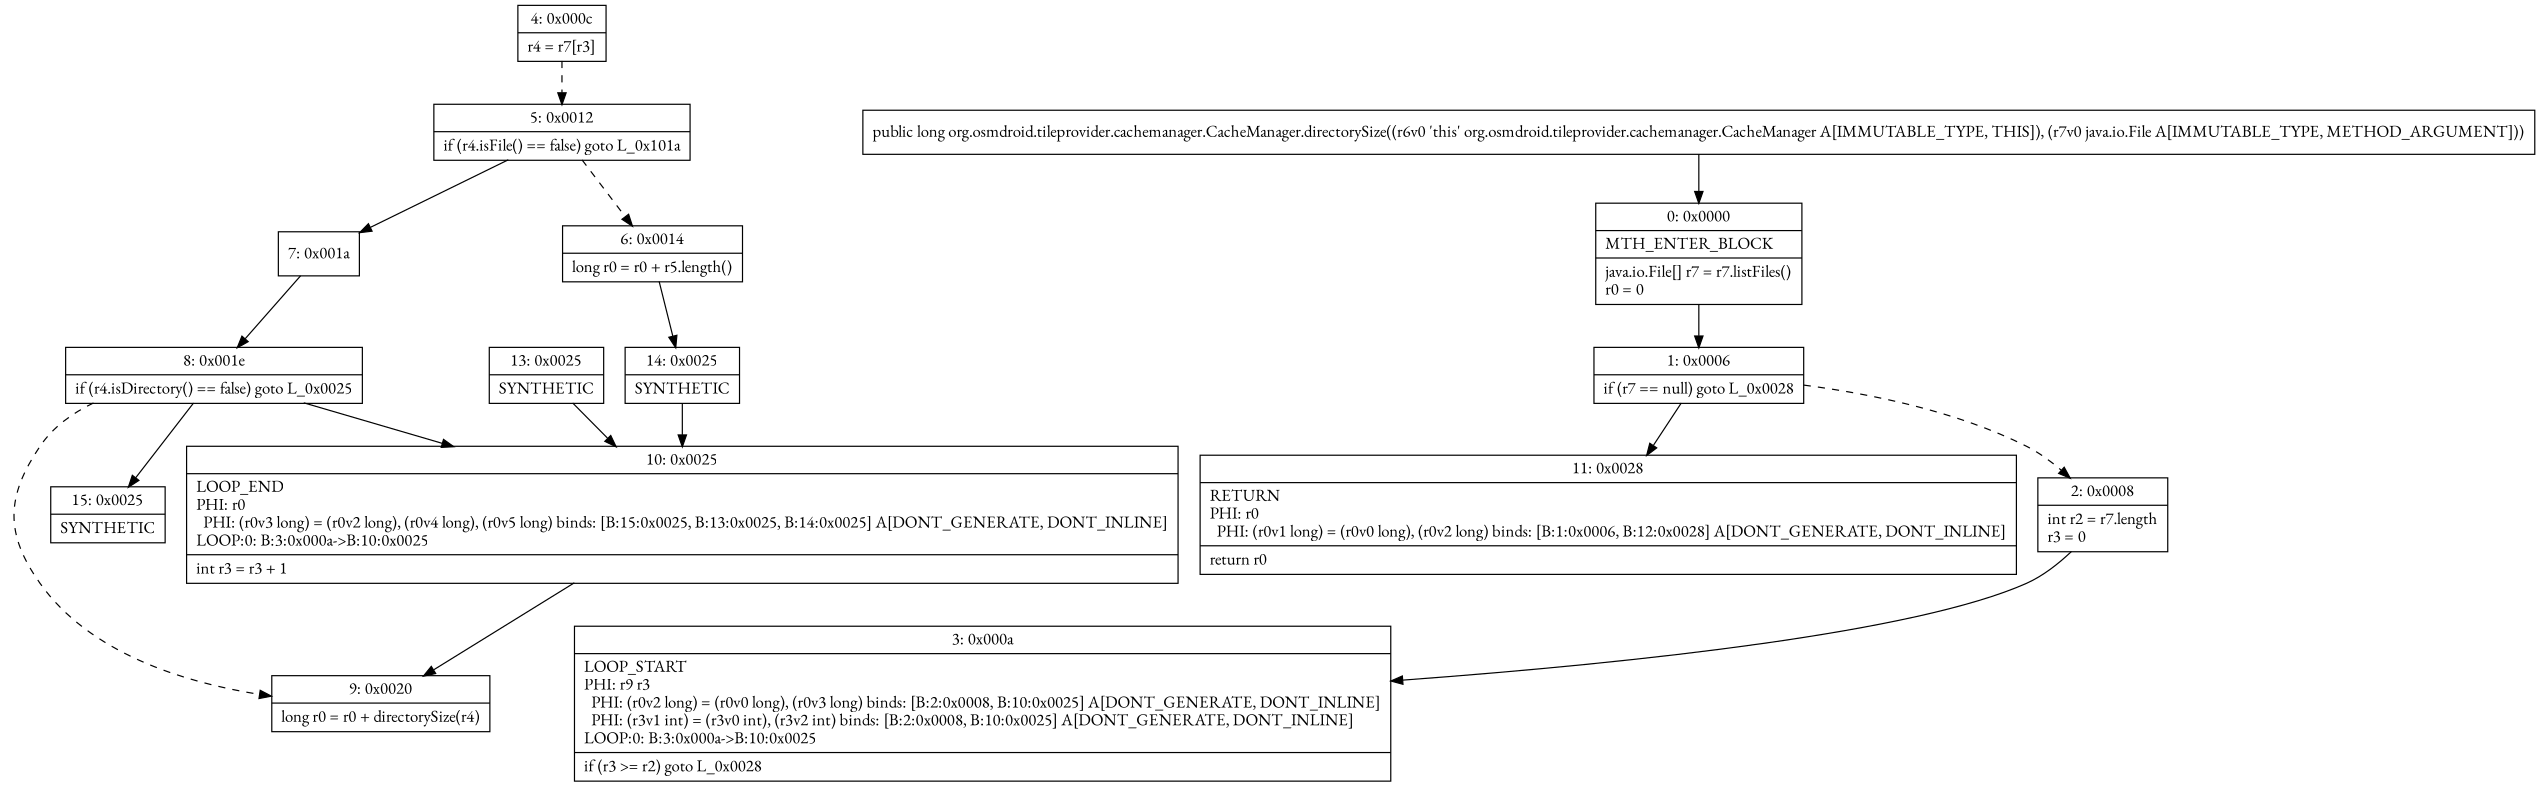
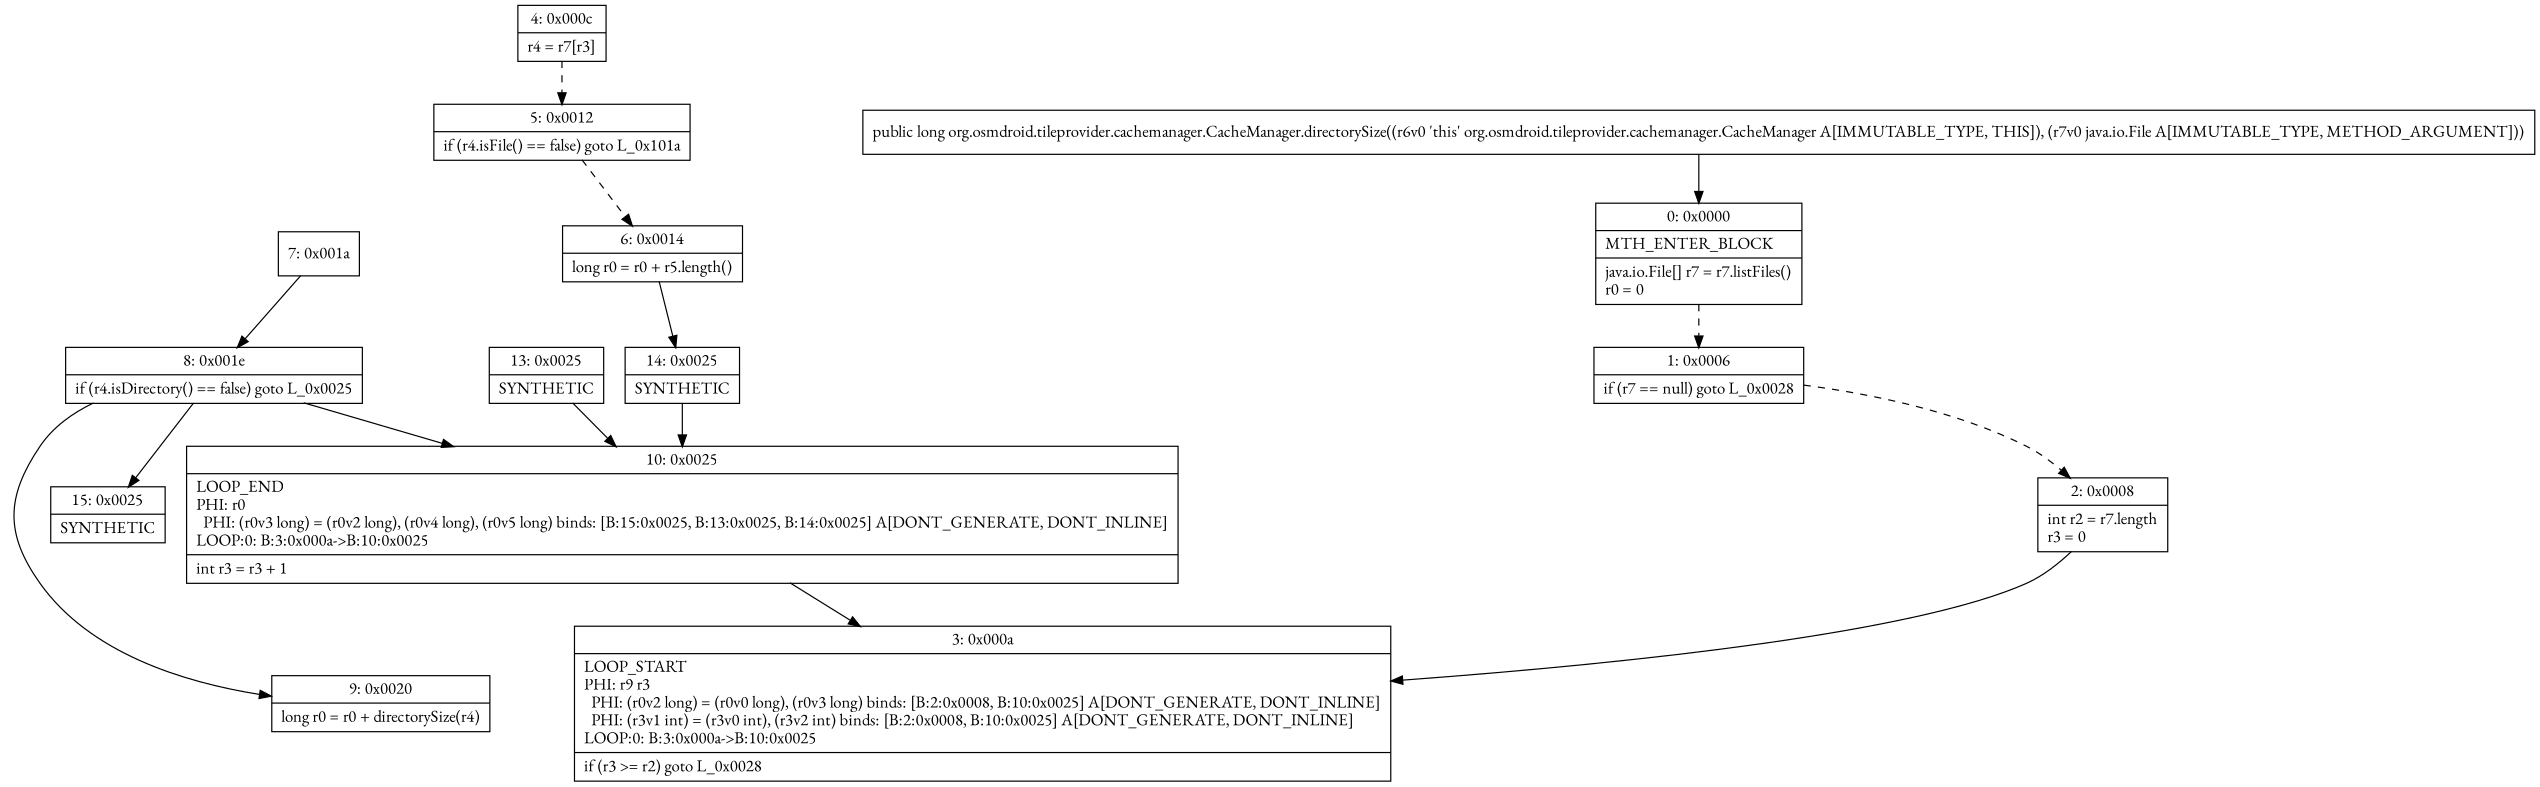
(439, 194) -> none
(1699, 320) -> (1699, 320)
(1608, 515) -> none
(51, 596) -> (51, 596)
(504, 626) -> (820, 601)
